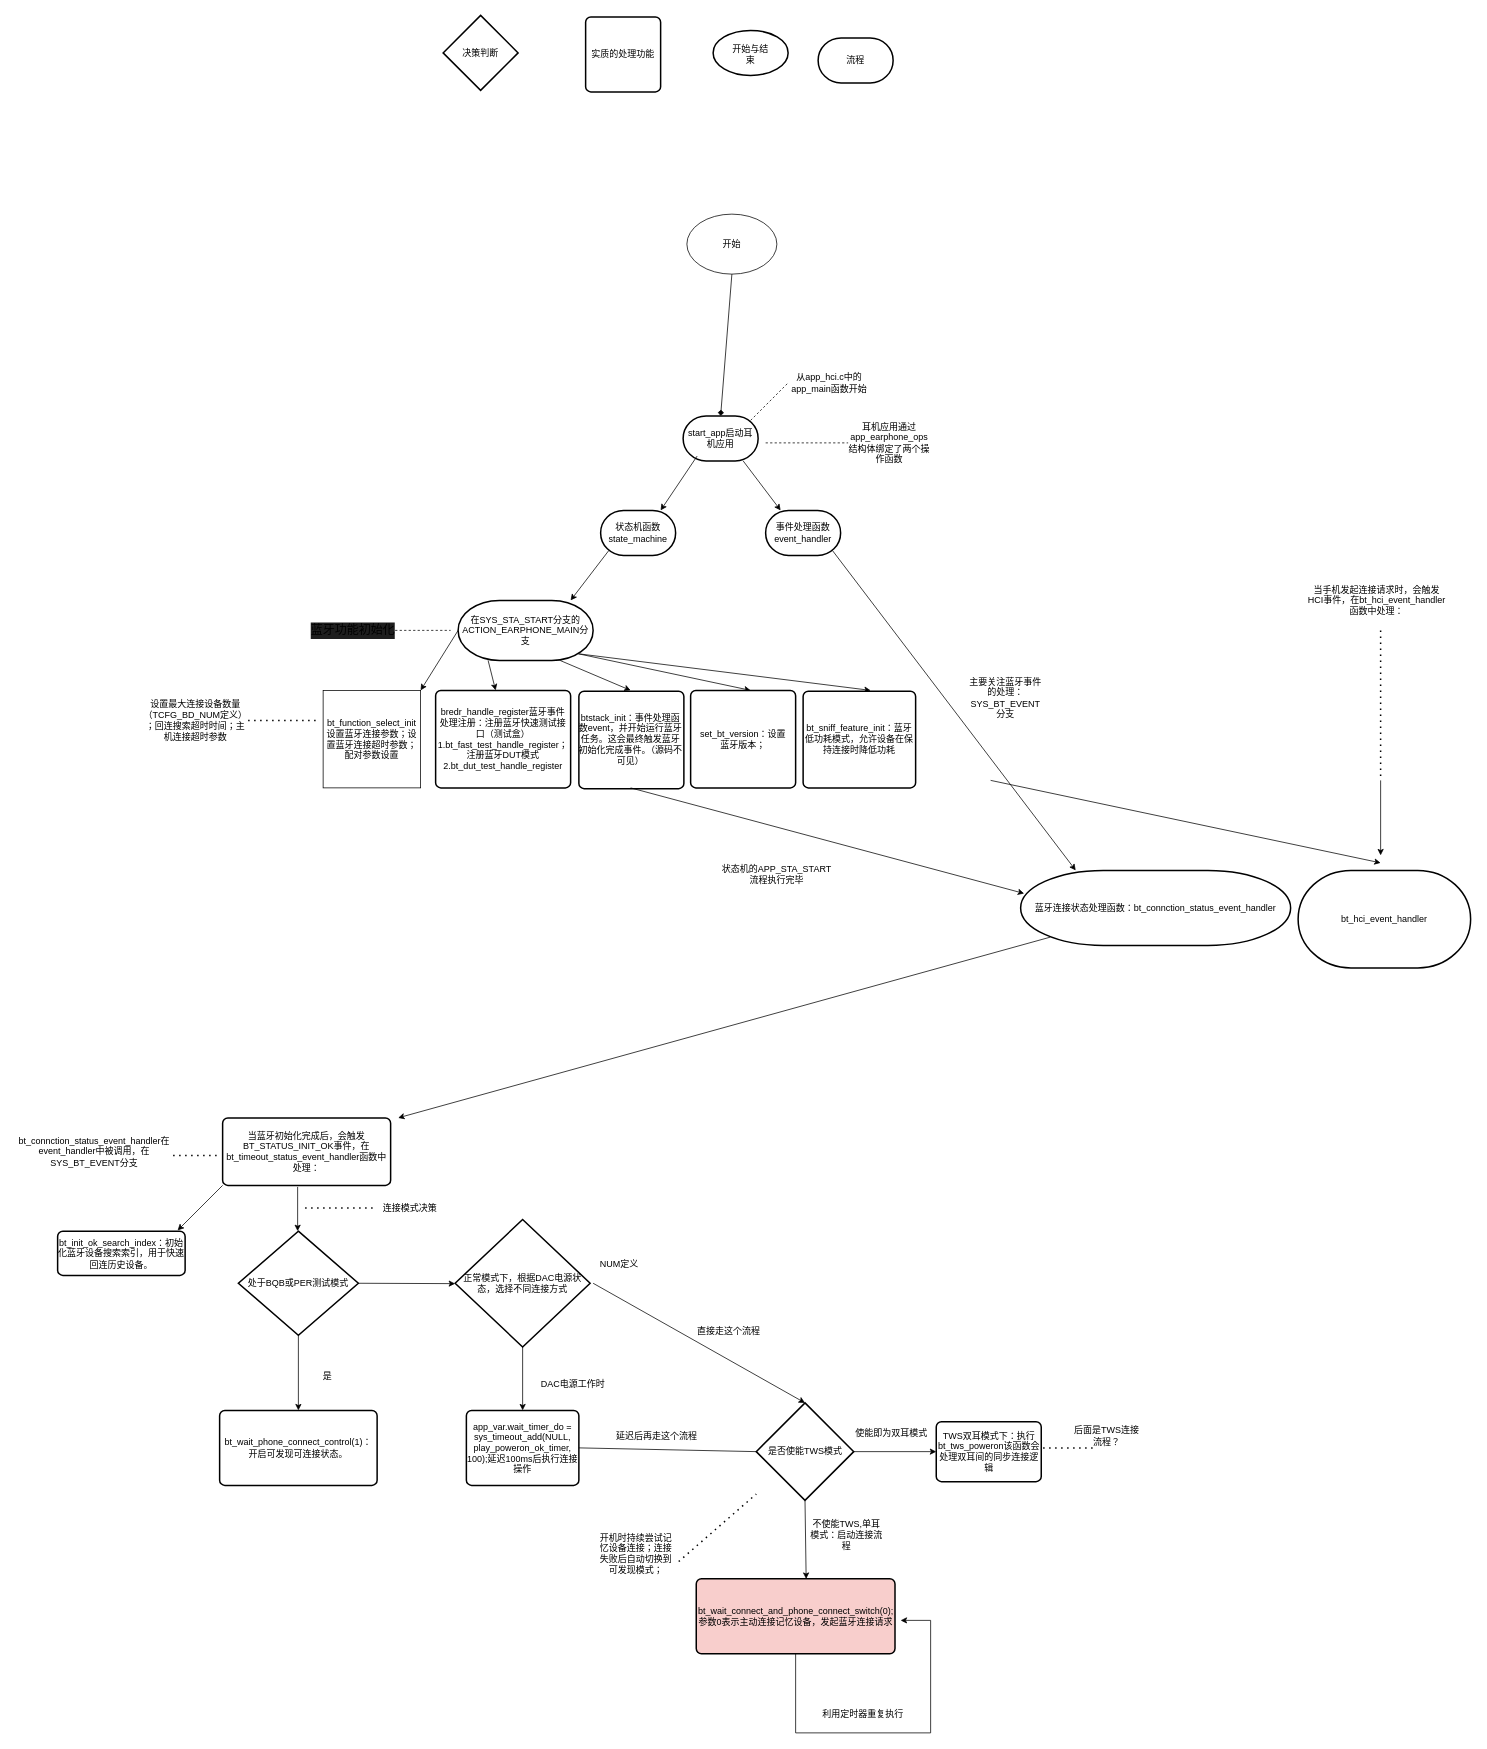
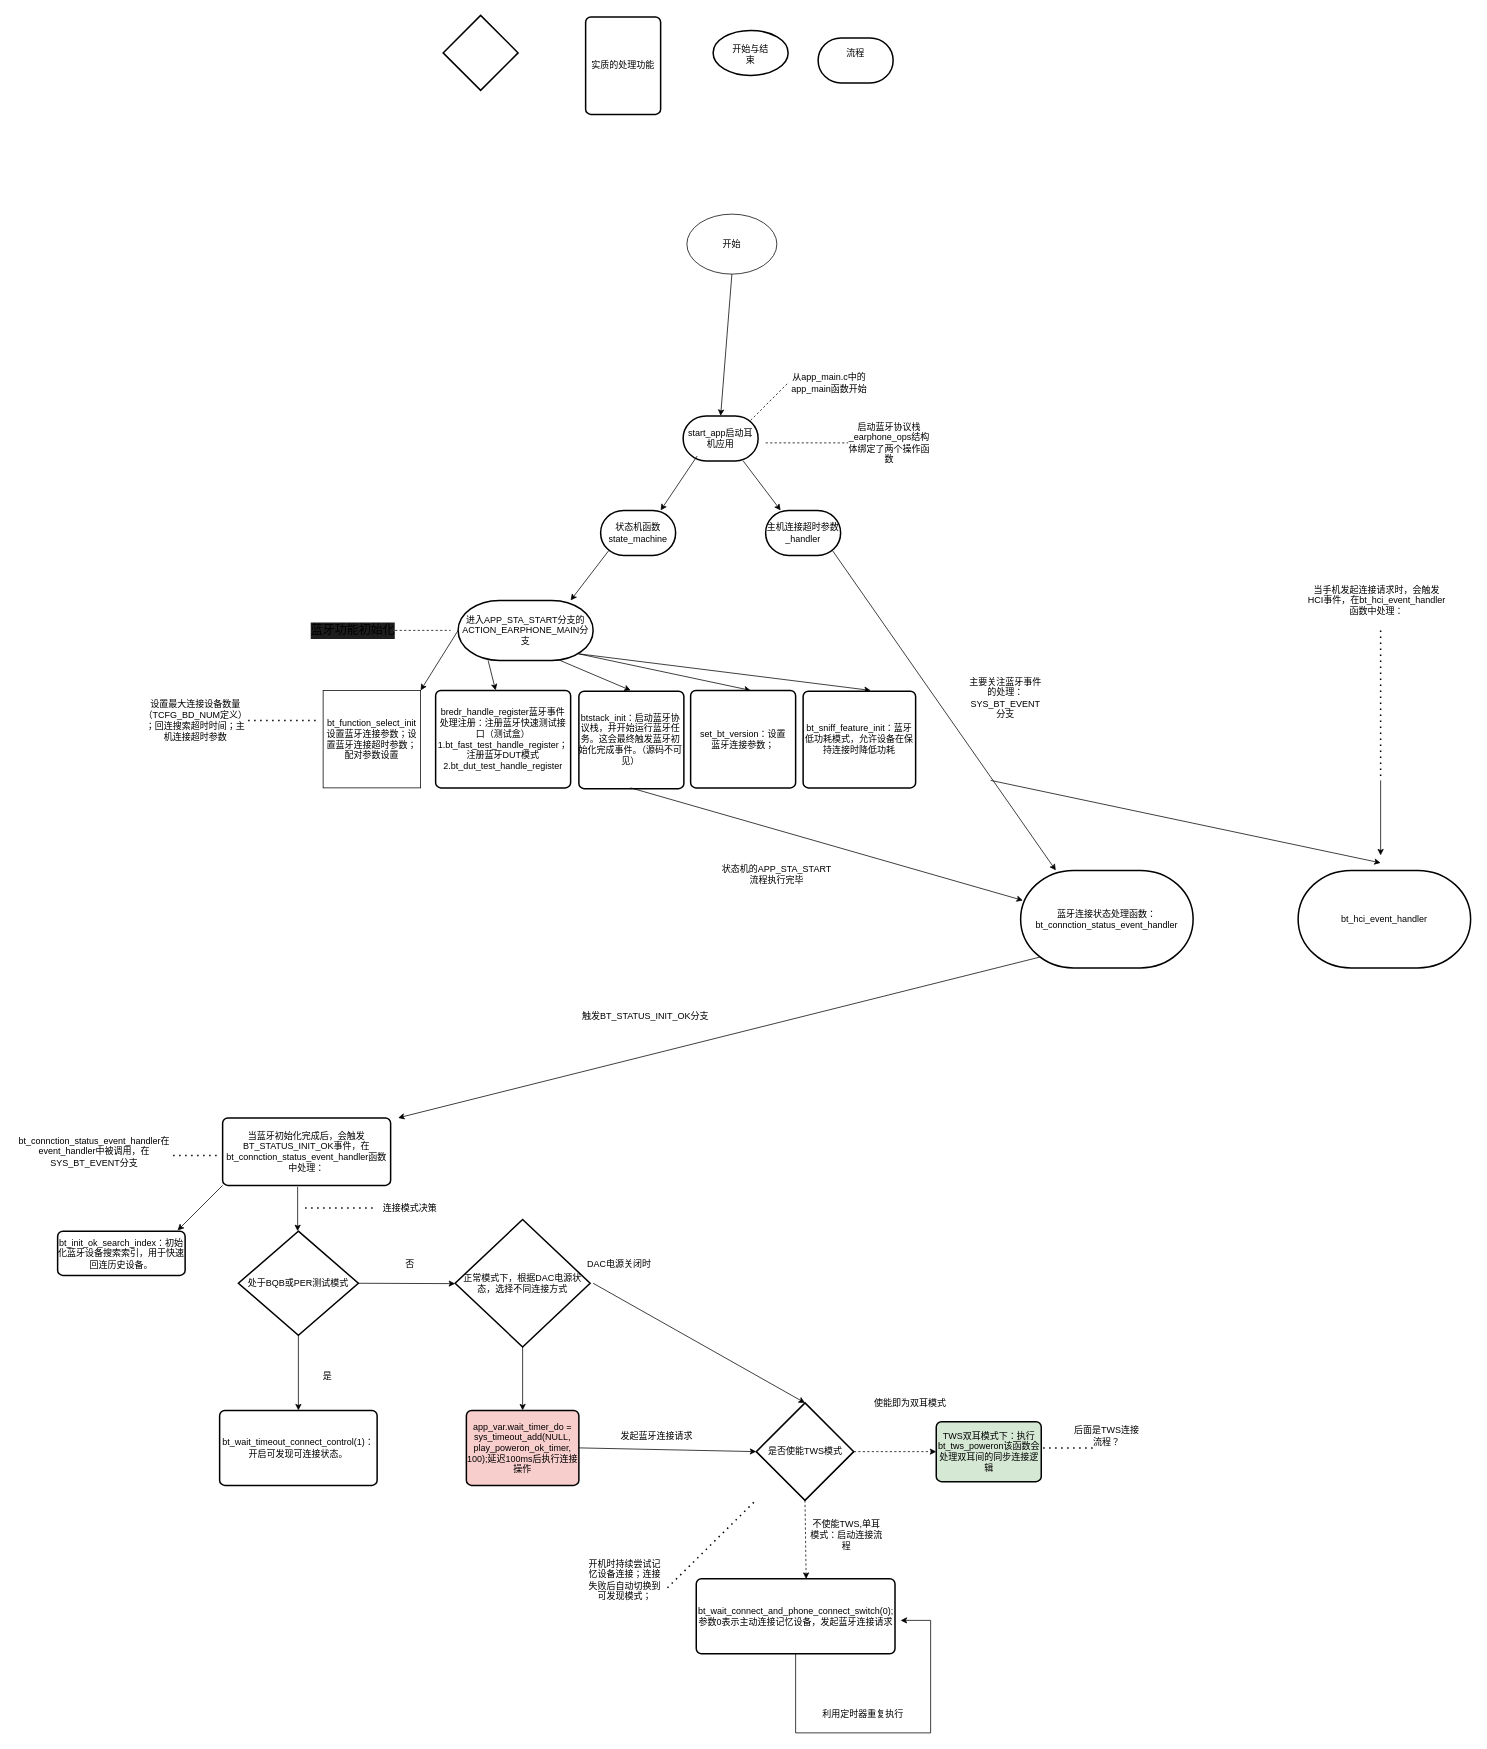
(480, 53) -> none
(623, 54) -> (623, 66)
(855, 60) -> (855, 53)
(829, 383) -> (829, 383)
(721, 409) -> (721, 409)
(889, 443) -> (889, 443)
(803, 533) -> (803, 533)
(525, 630) -> (525, 630)
(630, 739) -> (630, 739)
(743, 739) -> (743, 739)
(1155, 908) -> (1107, 919)
none -> (645, 1017)
(306, 1152) -> (306, 1152)
none -> (410, 1264)
(619, 1264) -> (619, 1264)
(729, 1332) -> none
(573, 1384) -> none
(891, 1433) -> (910, 1403)
(657, 1437) -> (657, 1437)
(298, 1448) -> (298, 1448)
(522, 1448) -> (522, 1448)
(751, 1452) -> (749, 1451)
(892, 1452) -> (892, 1452)
(989, 1452) -> (989, 1452)
(805, 1537) -> (805, 1537)
(636, 1553) -> (625, 1580)
(795, 1616) -> (795, 1616)
